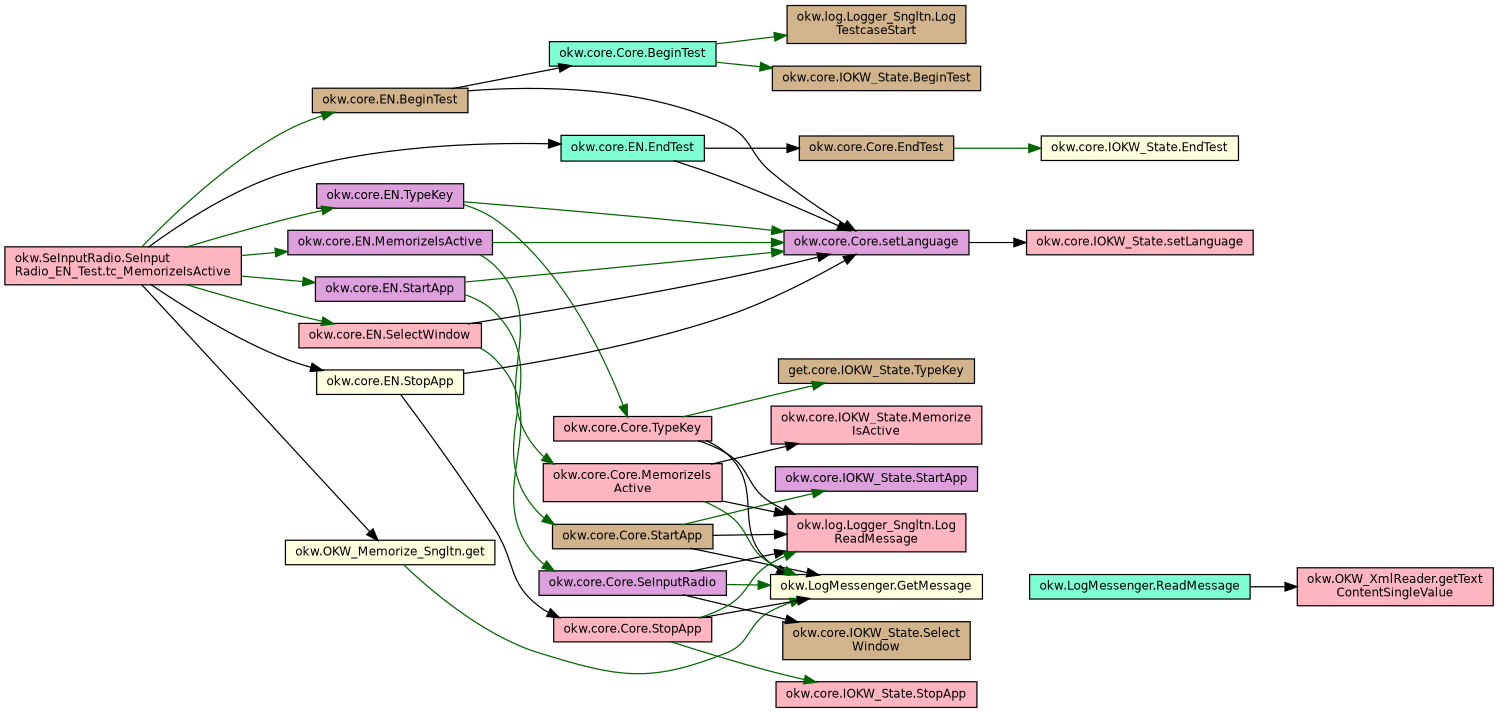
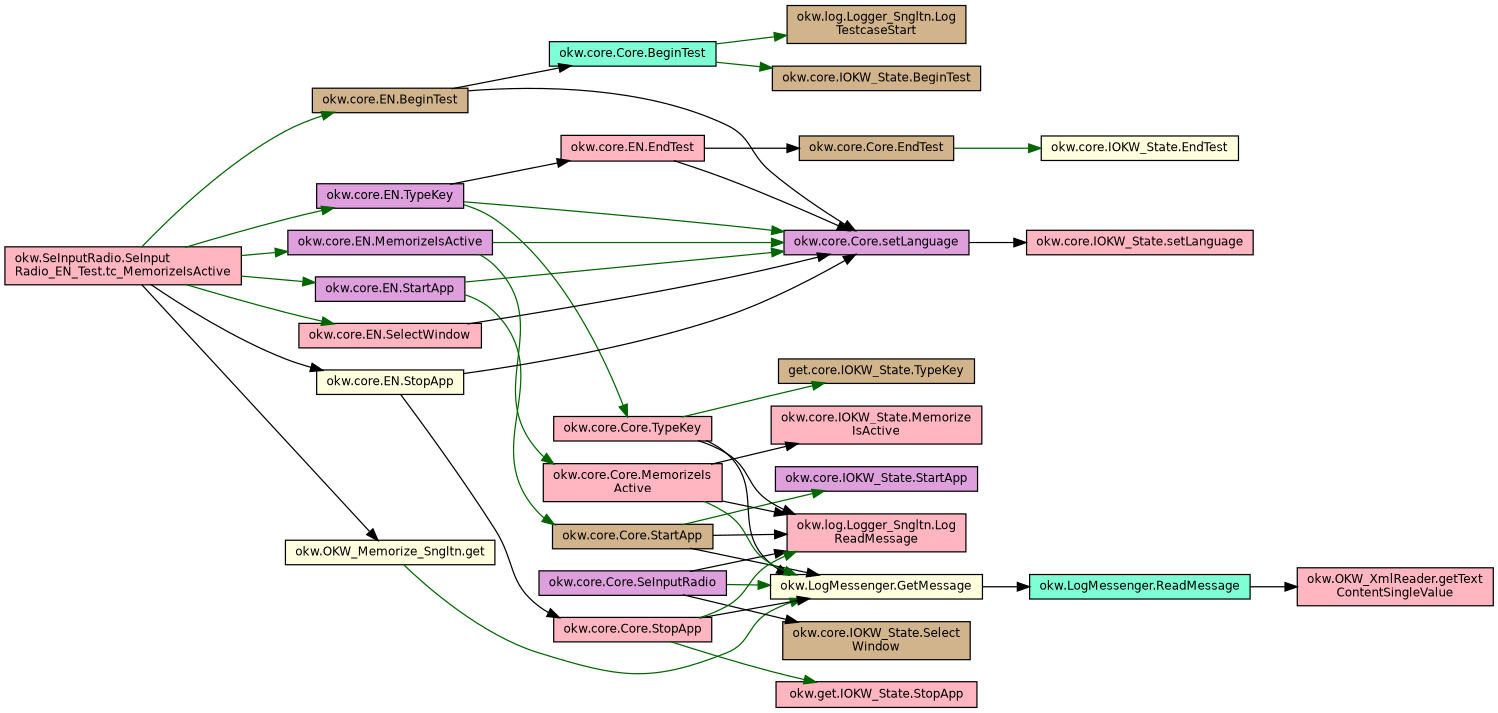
(633, 148) -> (633, 148)
(338, 160) -> (504, 174)
(514, 495) -> none
none -> (1000, 587)
(876, 695) -> (876, 695)
